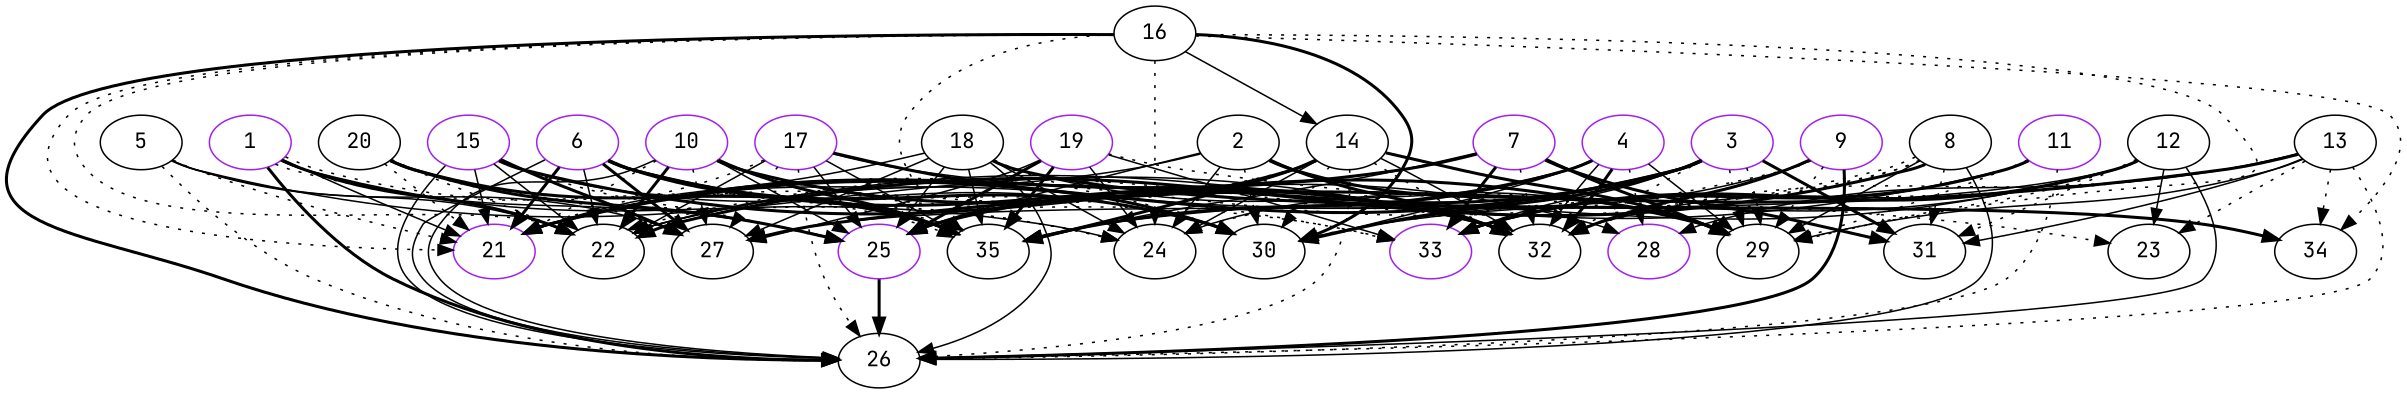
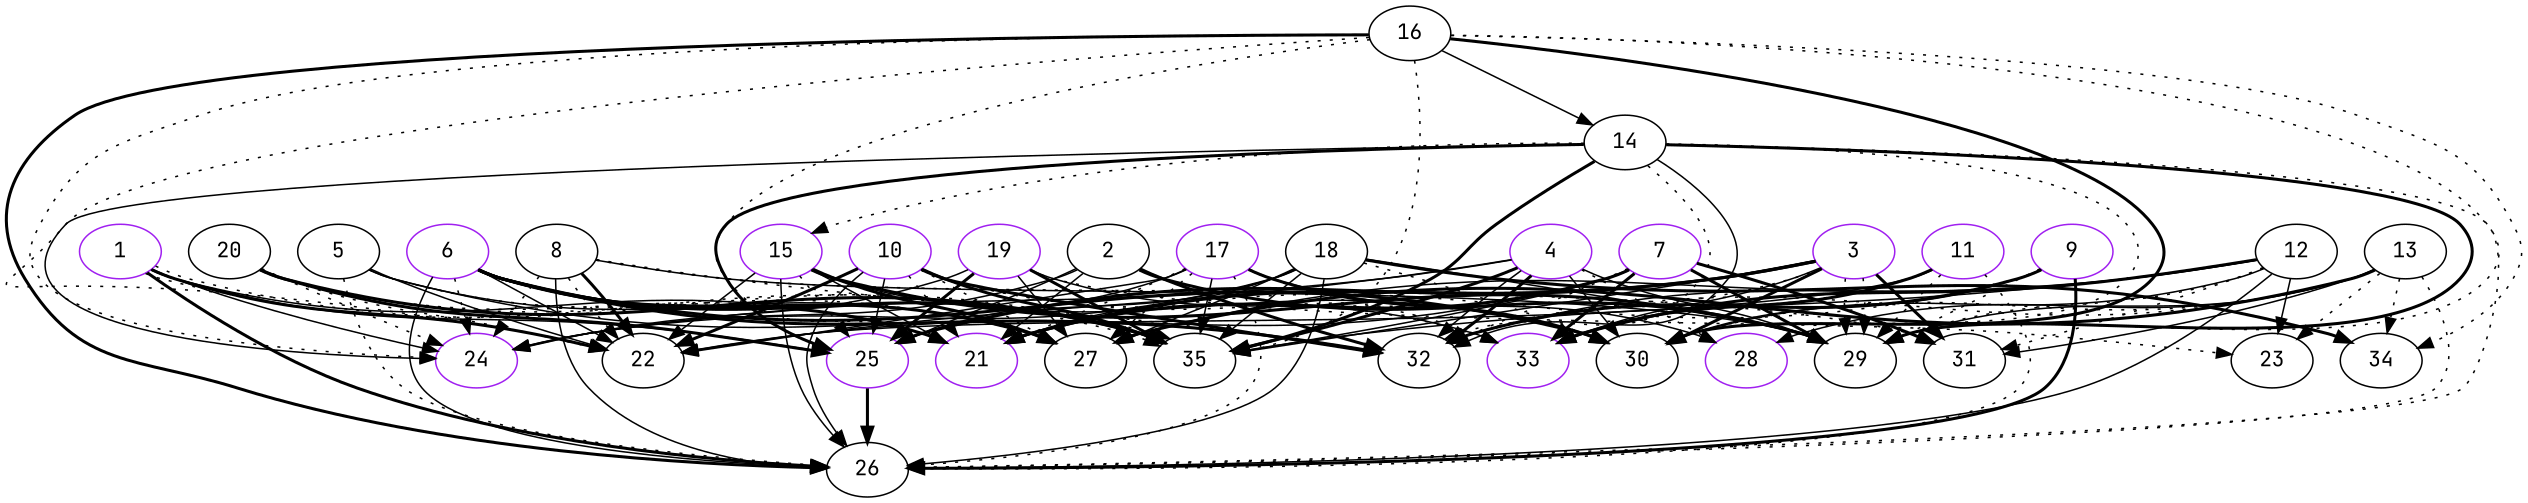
(928, 197) -> (1108, 172)
(1155, 252) -> (476, 361)
